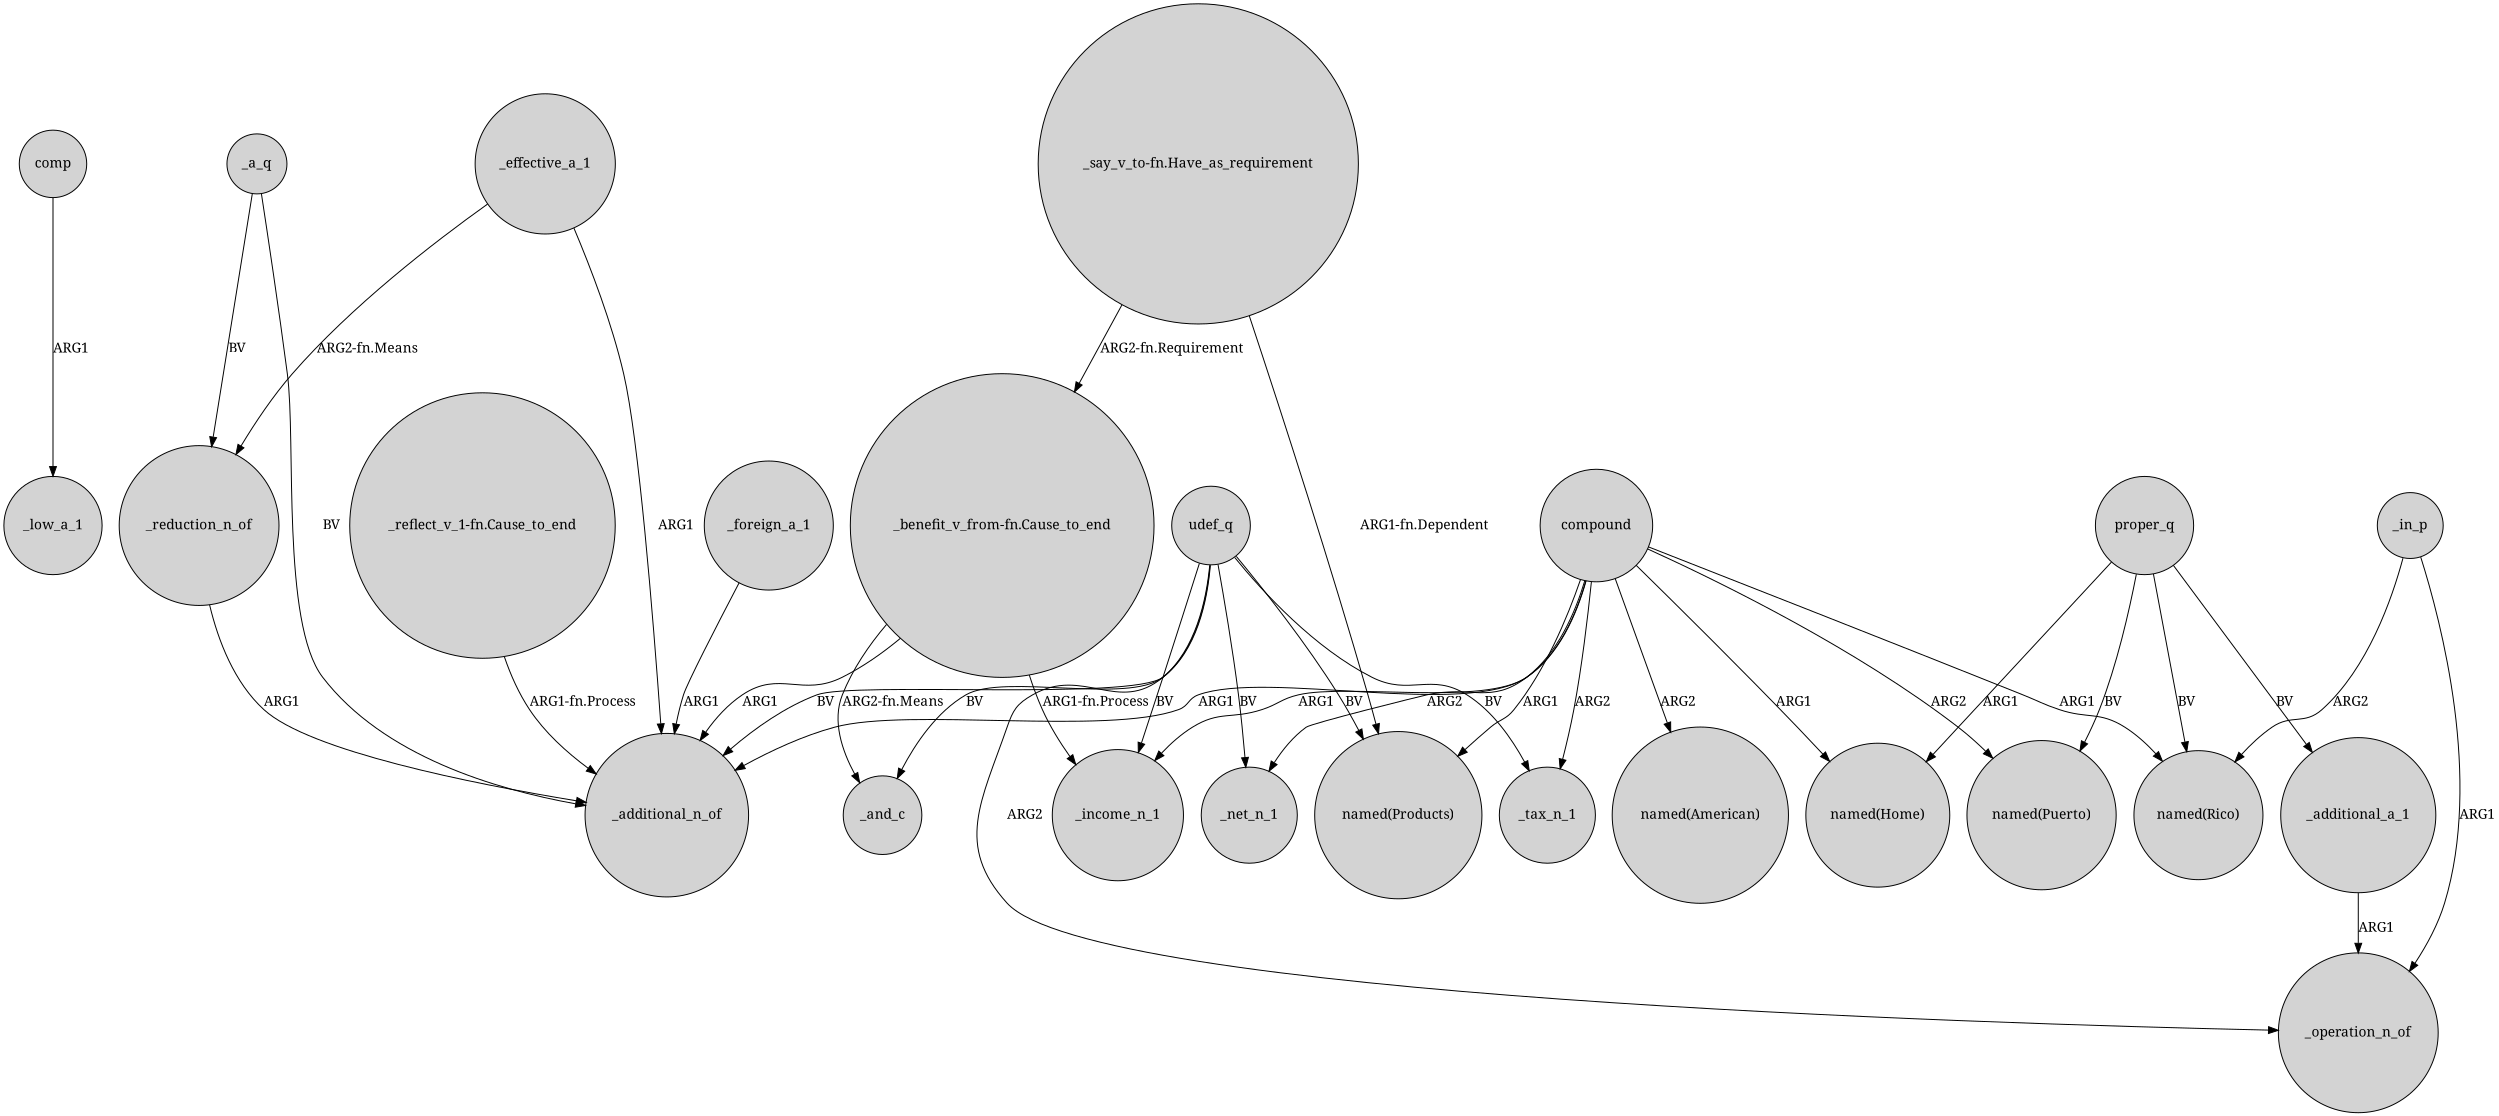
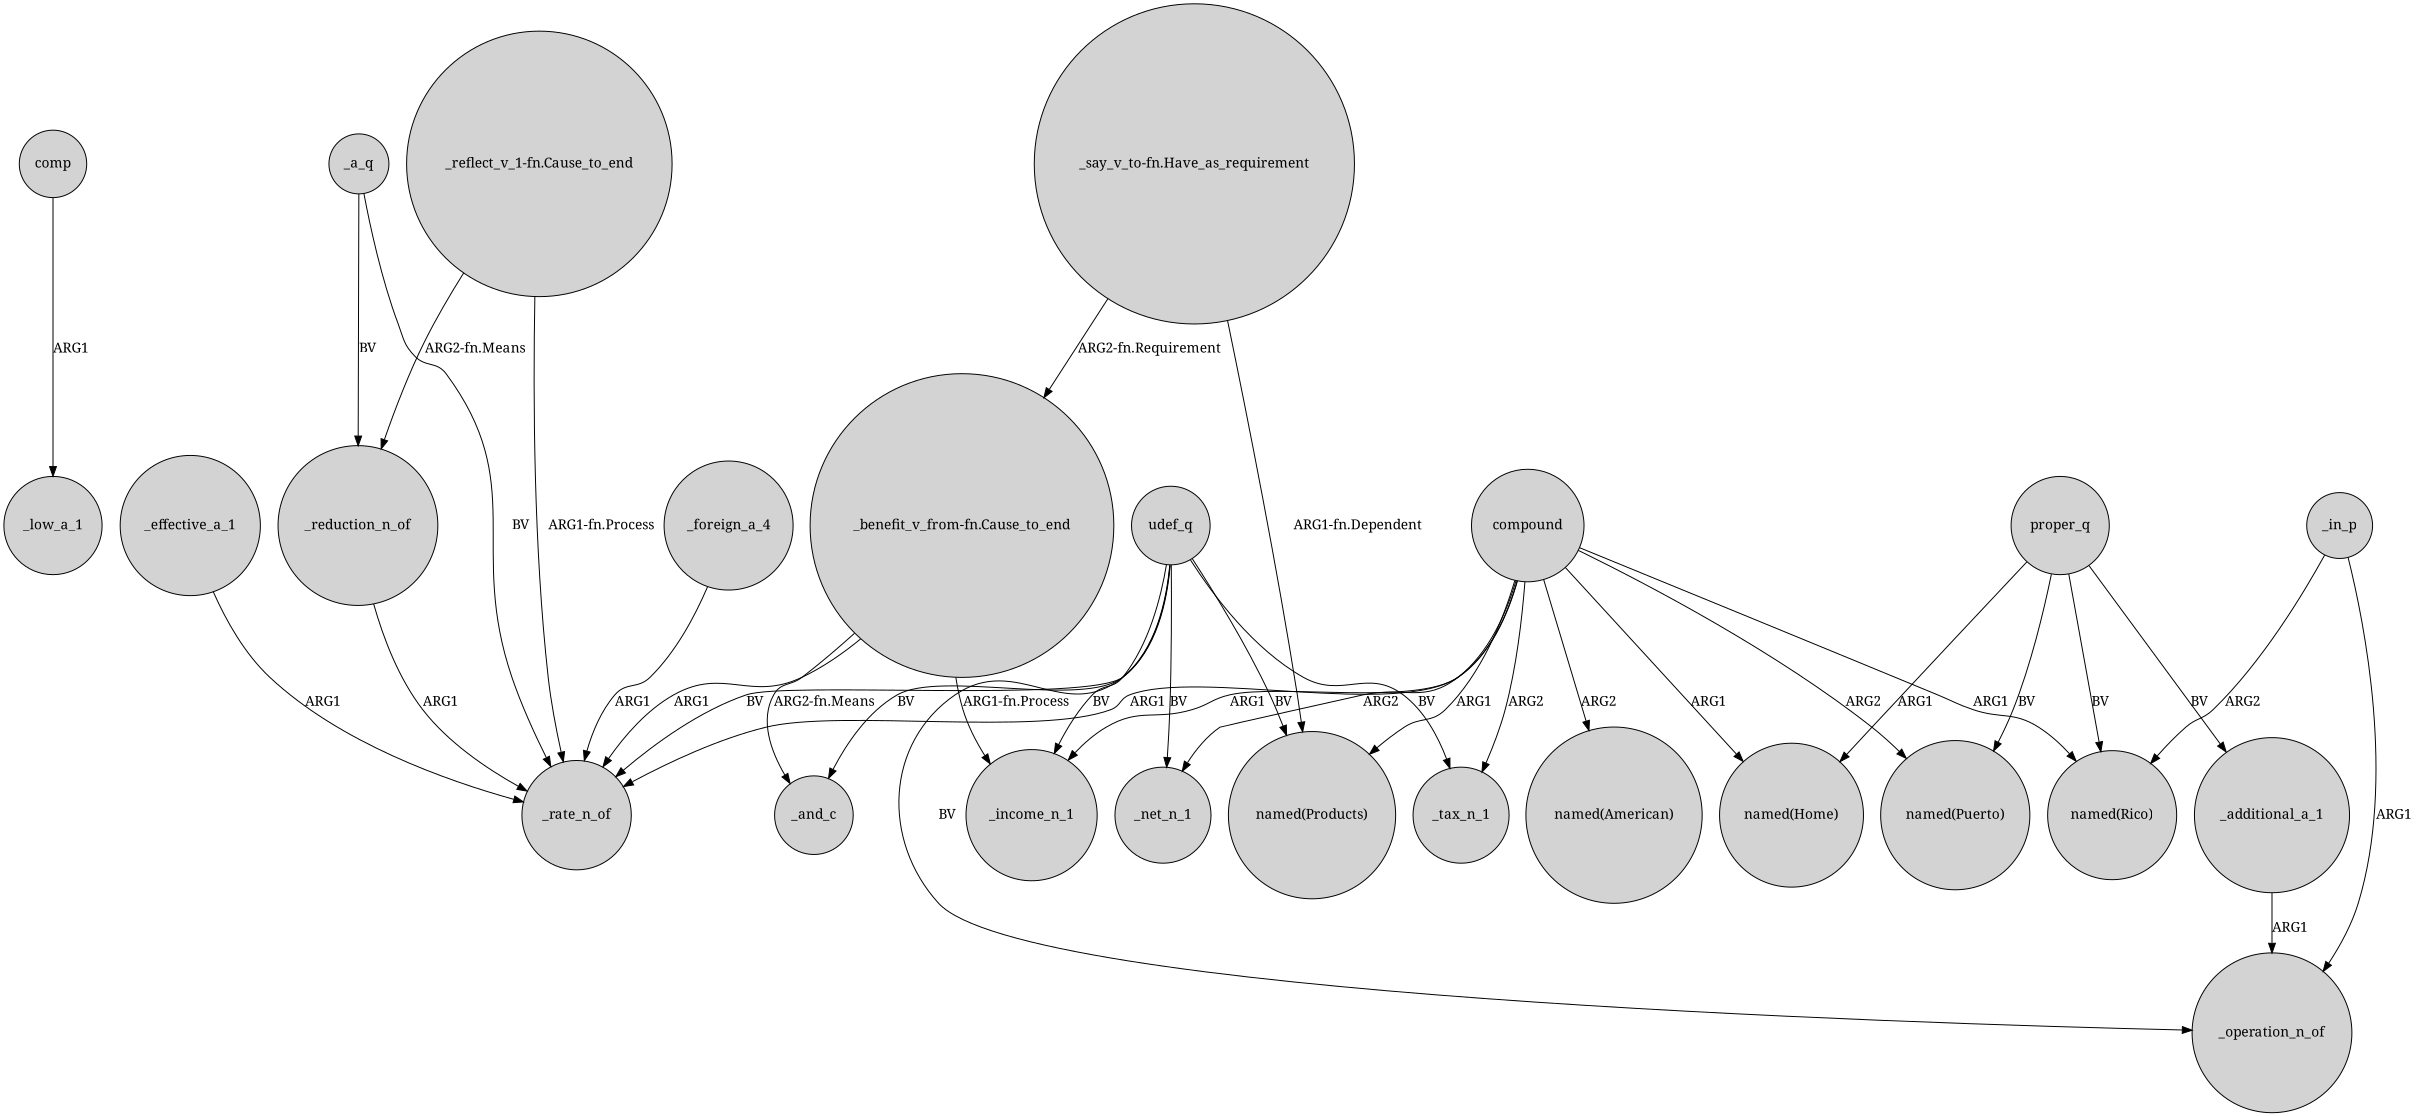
(352, 313) -> (421, 349)
(769, 526) -> (729, 526)
(667, 815) -> (577, 815)
(1025, 815) -> (948, 815)
